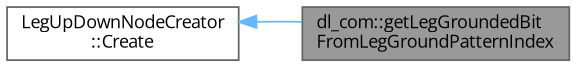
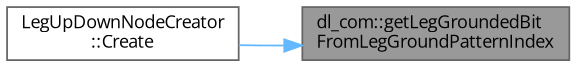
(279, 22) -> (261, 45)
